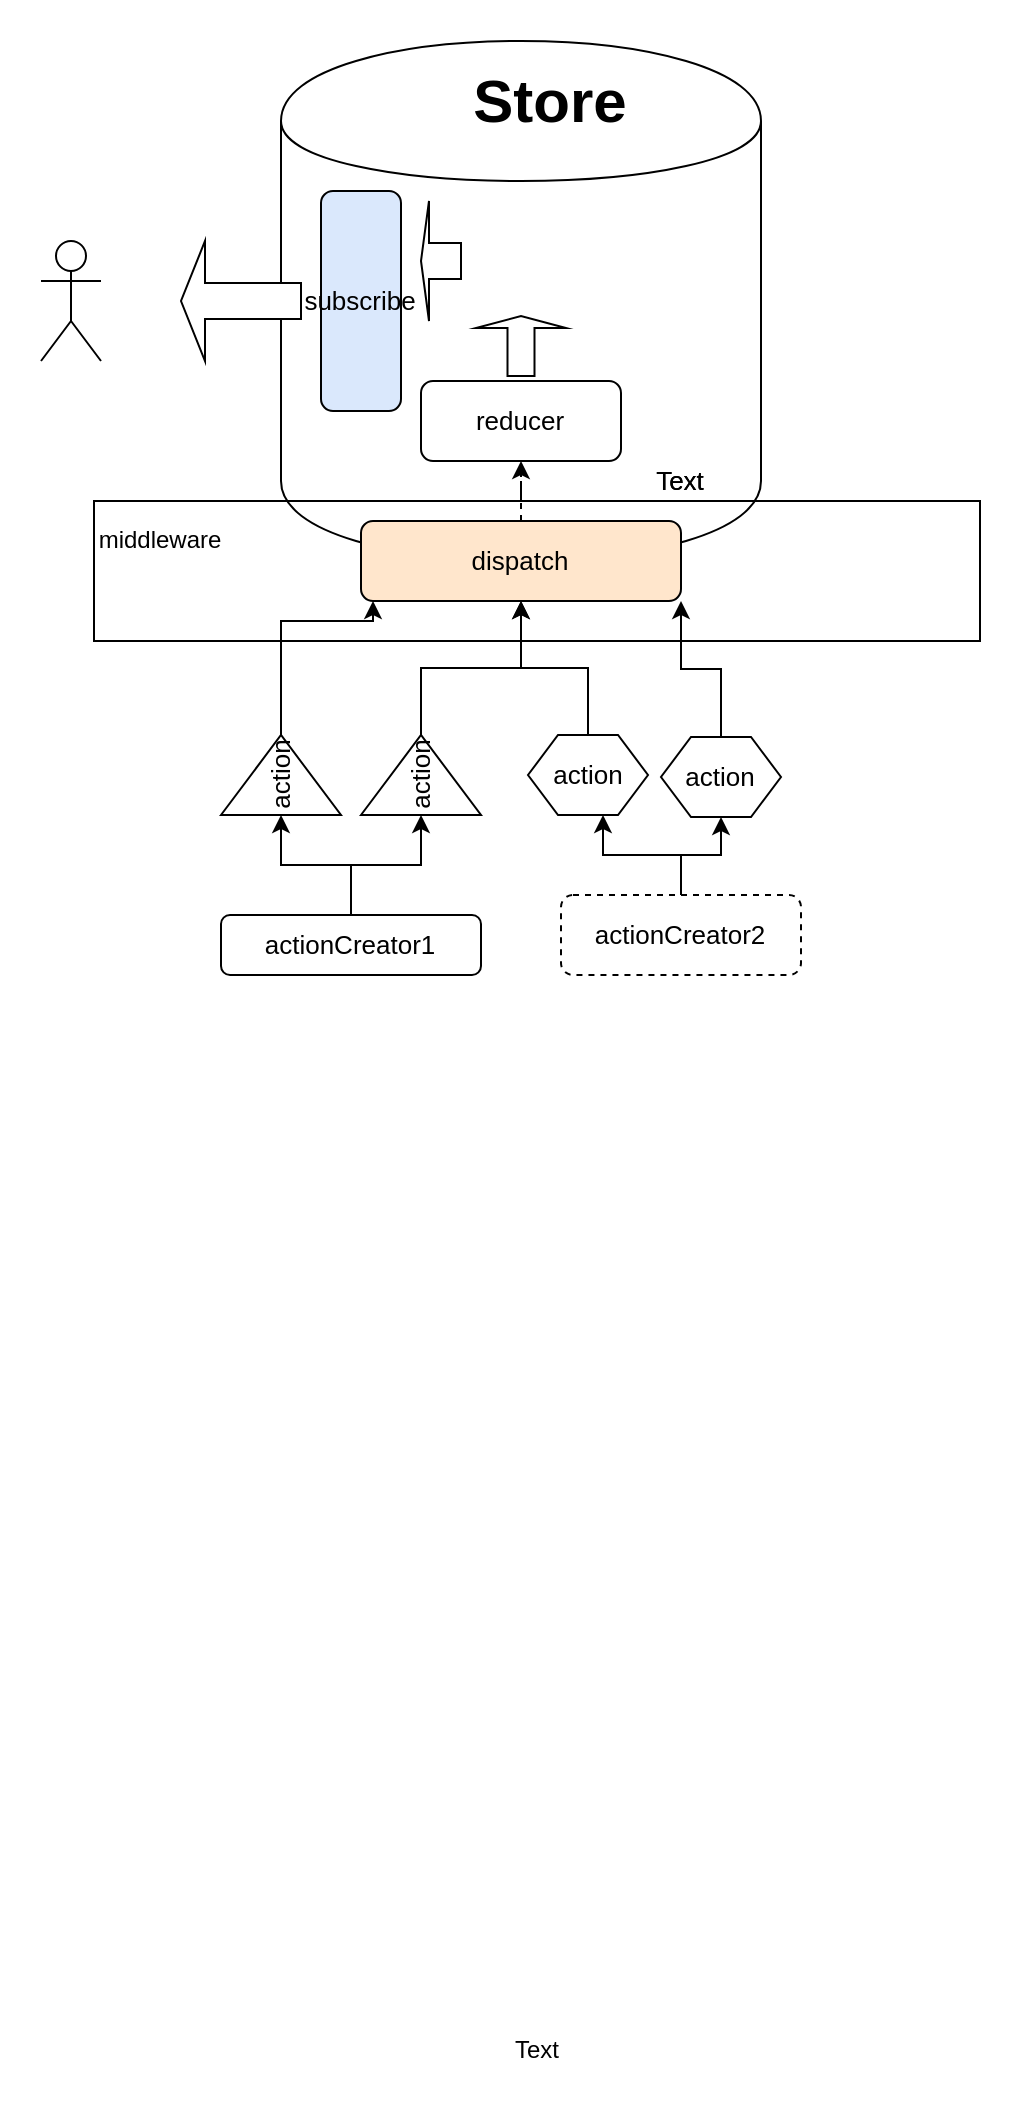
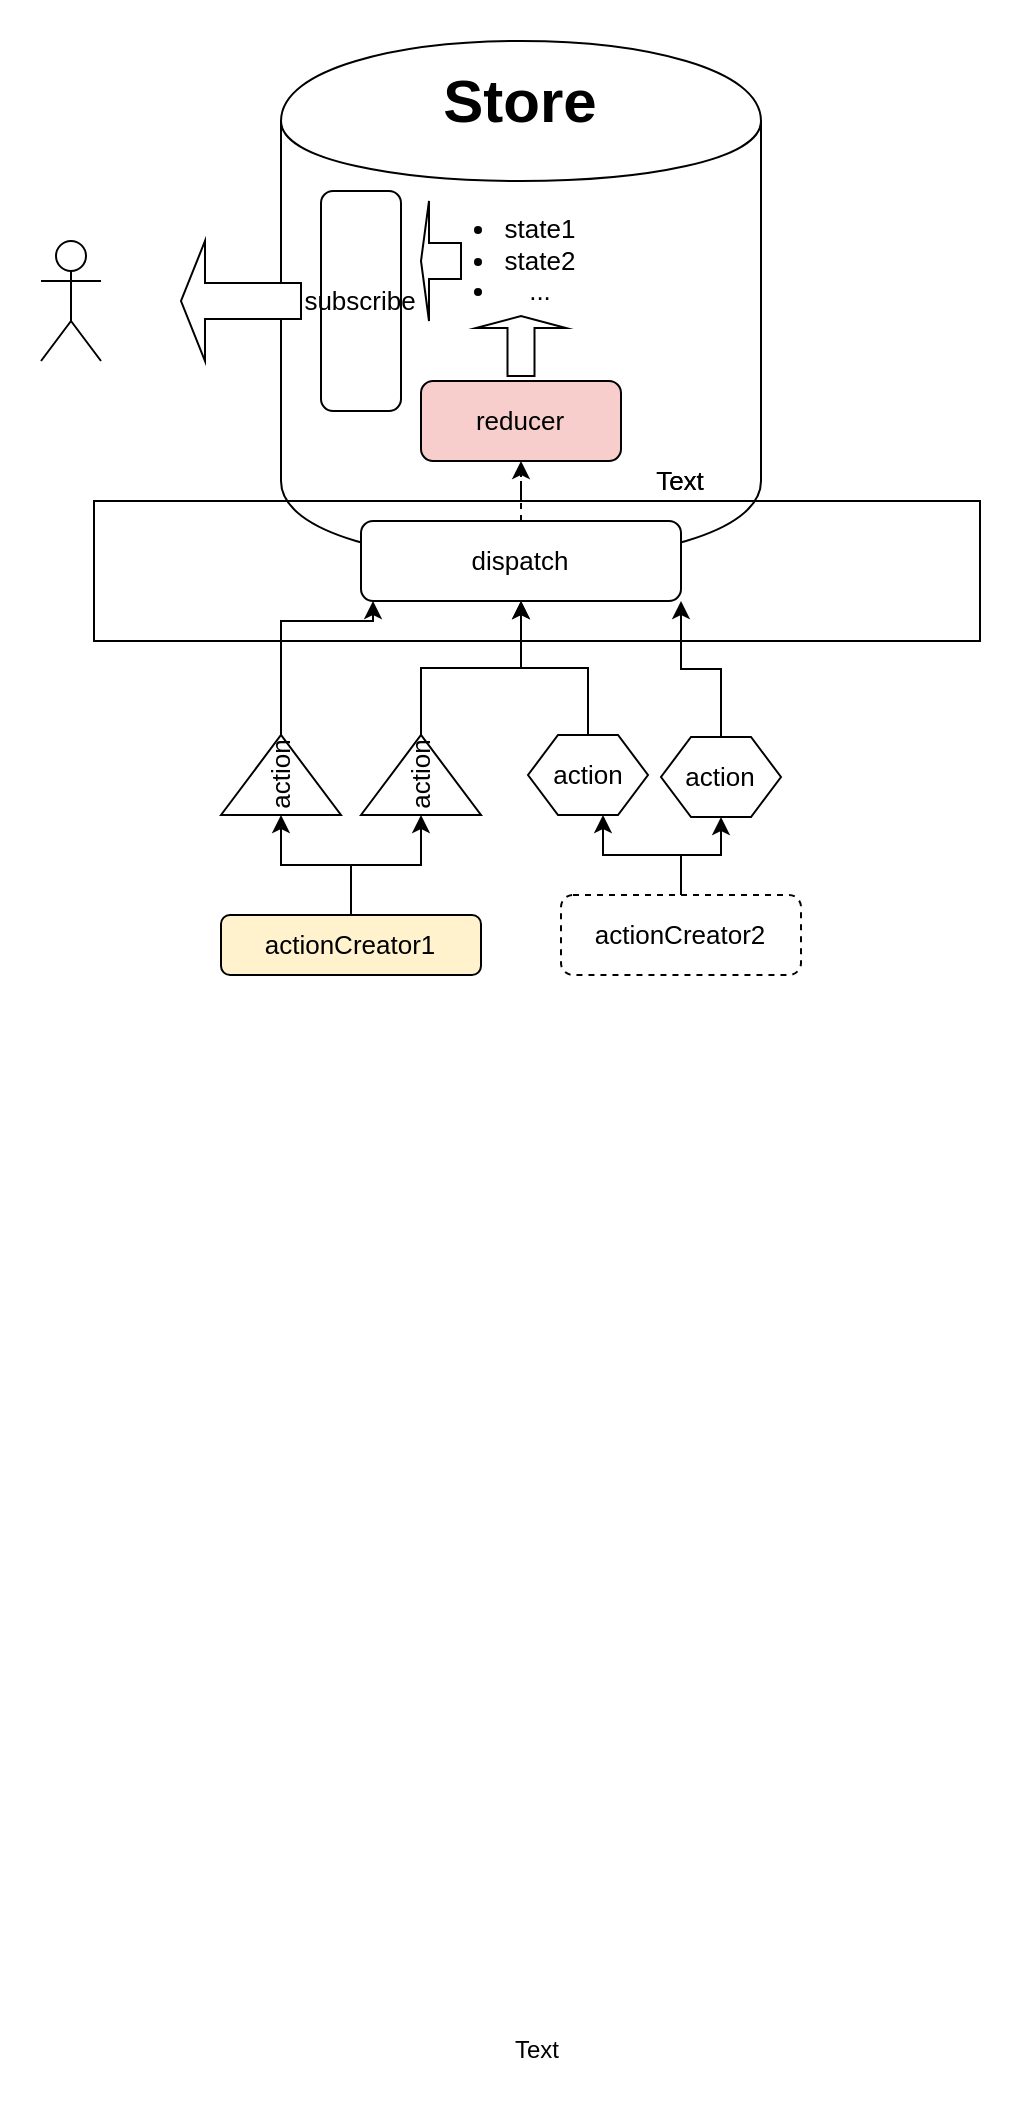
(551, 101) -> (521, 101)
none -> (501, 261)
(361, 301) -> (361, 301)
(521, 421) -> (521, 421)
(161, 541) -> none
(521, 561) -> (521, 561)
(351, 945) -> (351, 945)
